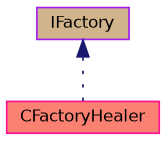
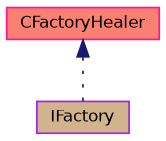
(83, 79) -> (83, 79)
